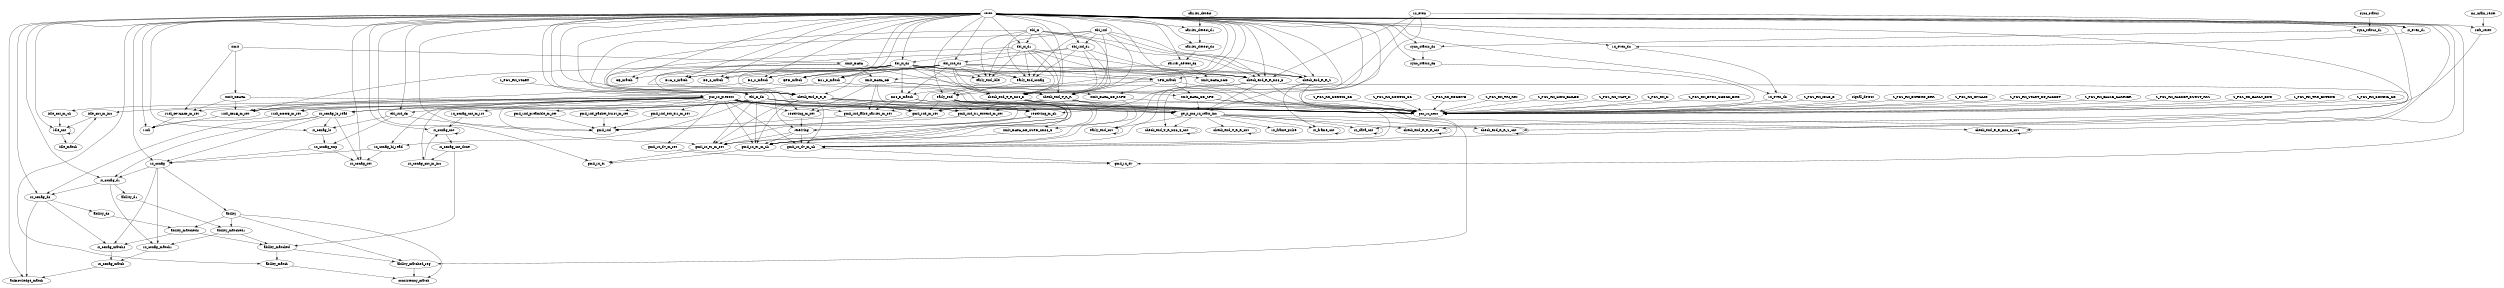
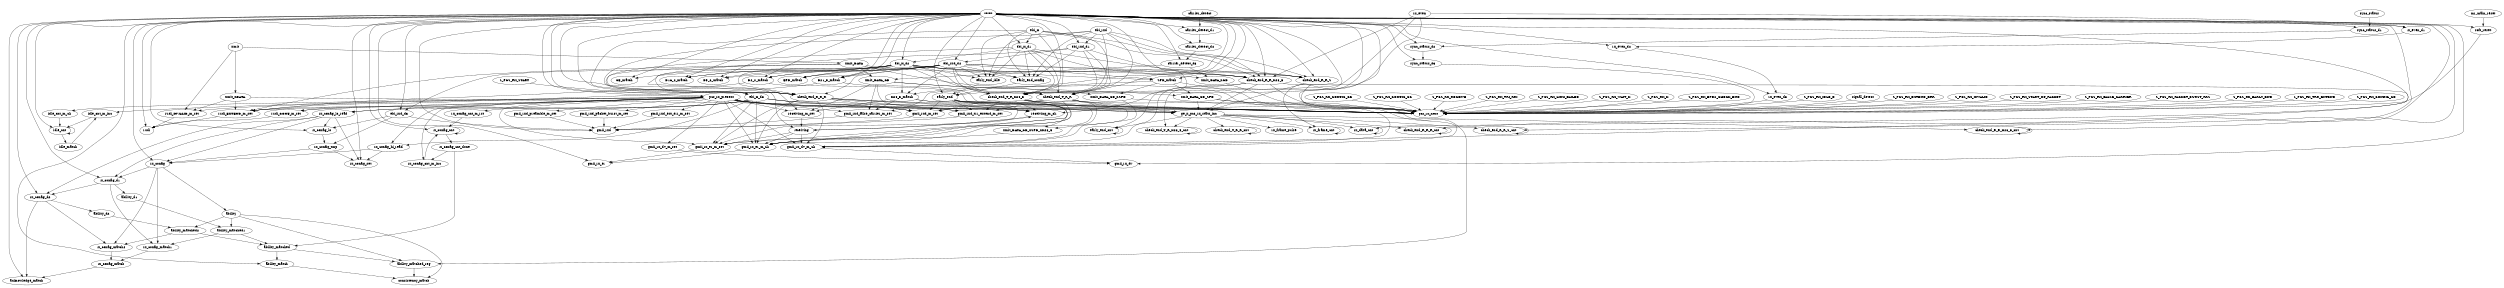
(595, 106) -> (603, 71)
(235, 114) -> (235, 114)
